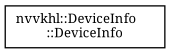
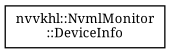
(85, 27) -> (85, 27)
